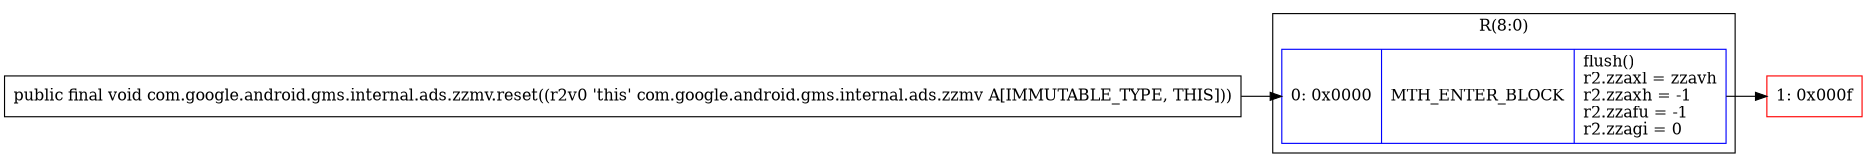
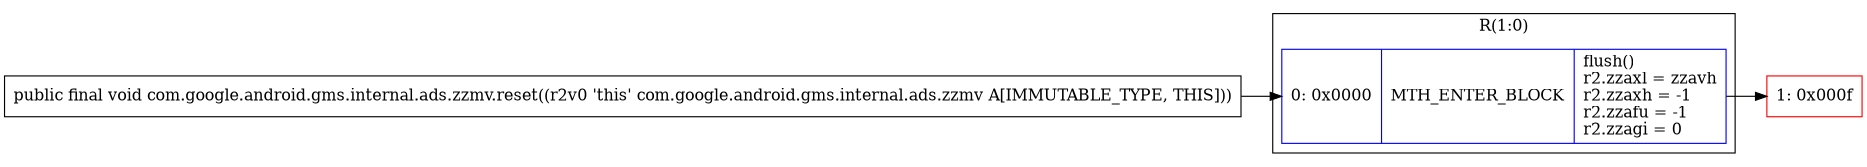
(1504, 27) -> (1504, 27)
